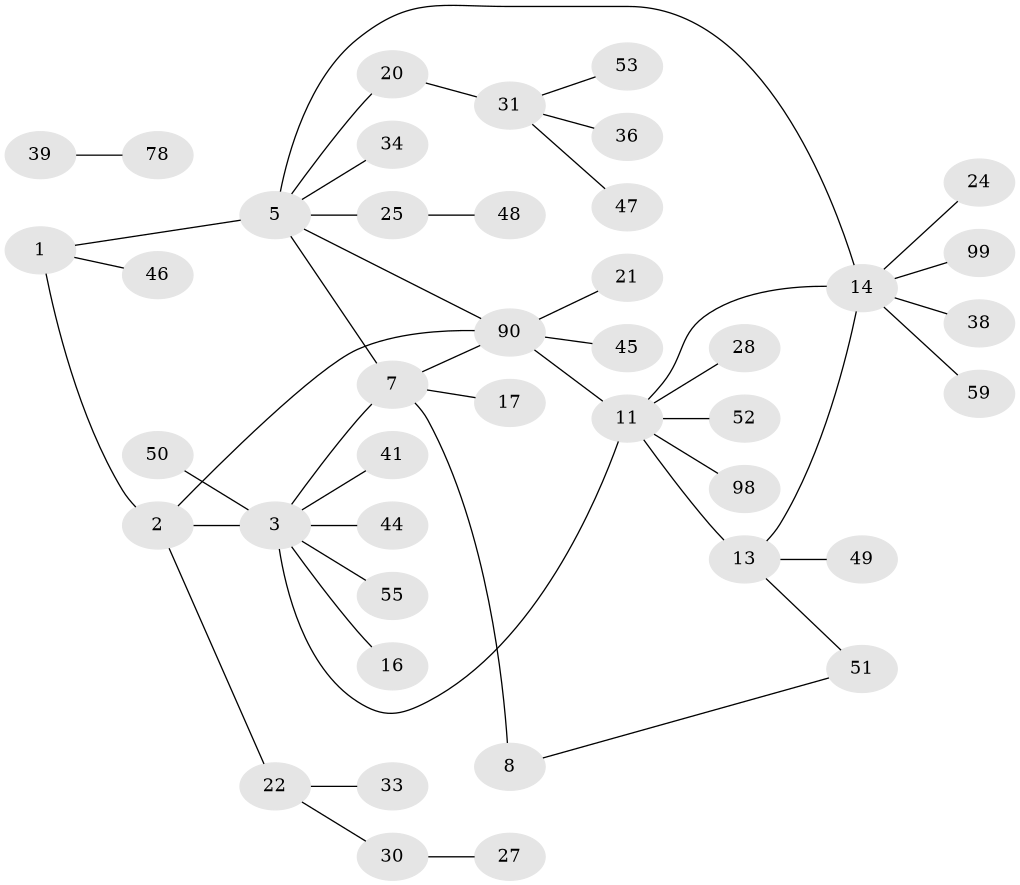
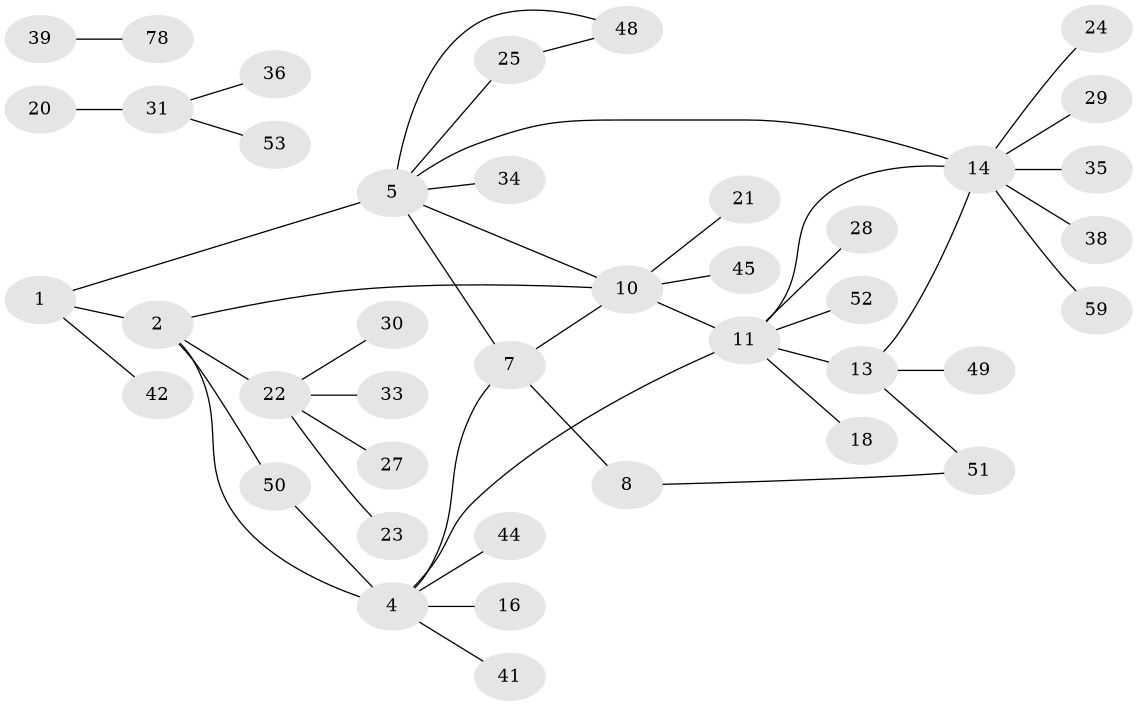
(330, 143) -> (457, 38)
none -> (1097, 170)
(627, 207) -> none
(979, 253) -> (1097, 99)
(158, 275) -> (158, 395)
(510, 333) -> (627, 290)
none -> (222, 403)
(510, 403) -> none
(745, 489) -> (862, 441)
(275, 526) -> (393, 606)
none -> (393, 536)
(393, 596) -> none
(451, 857) -> (334, 430)
